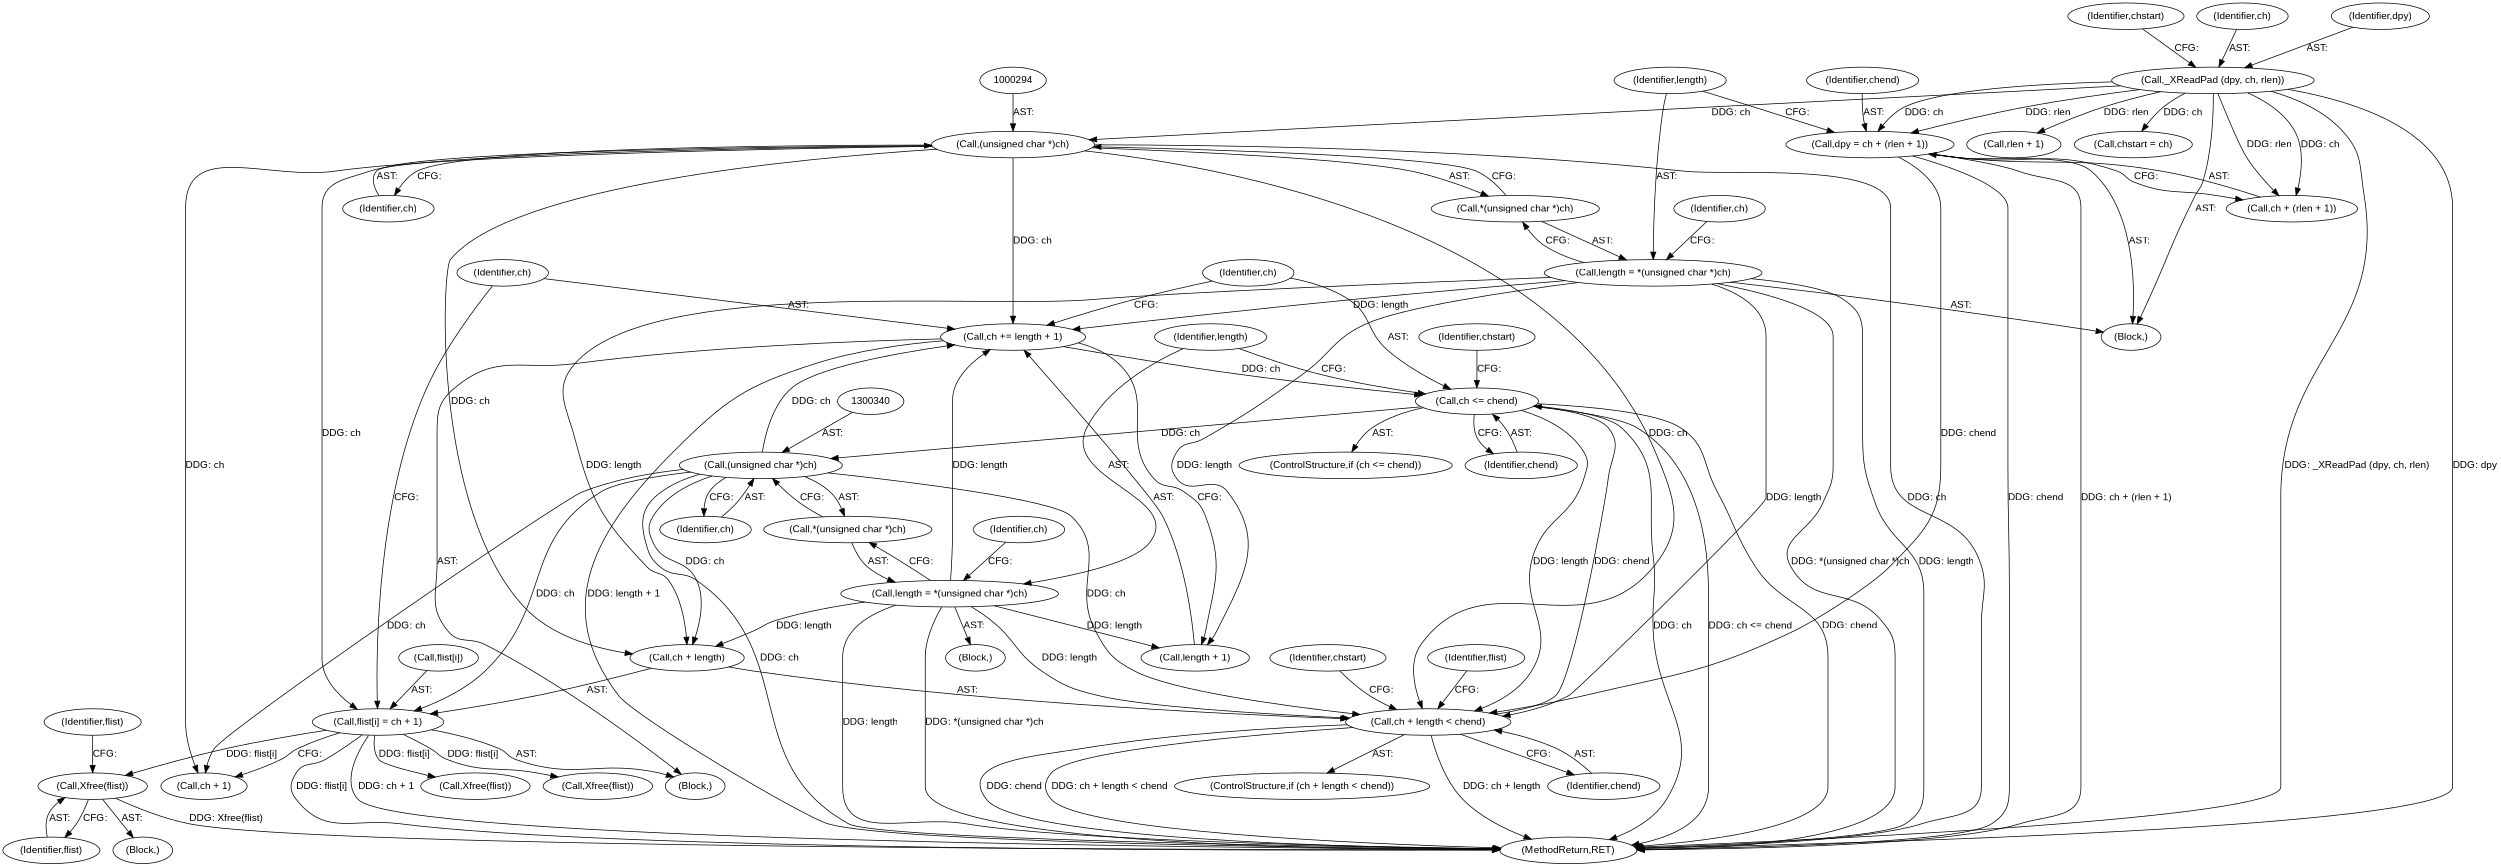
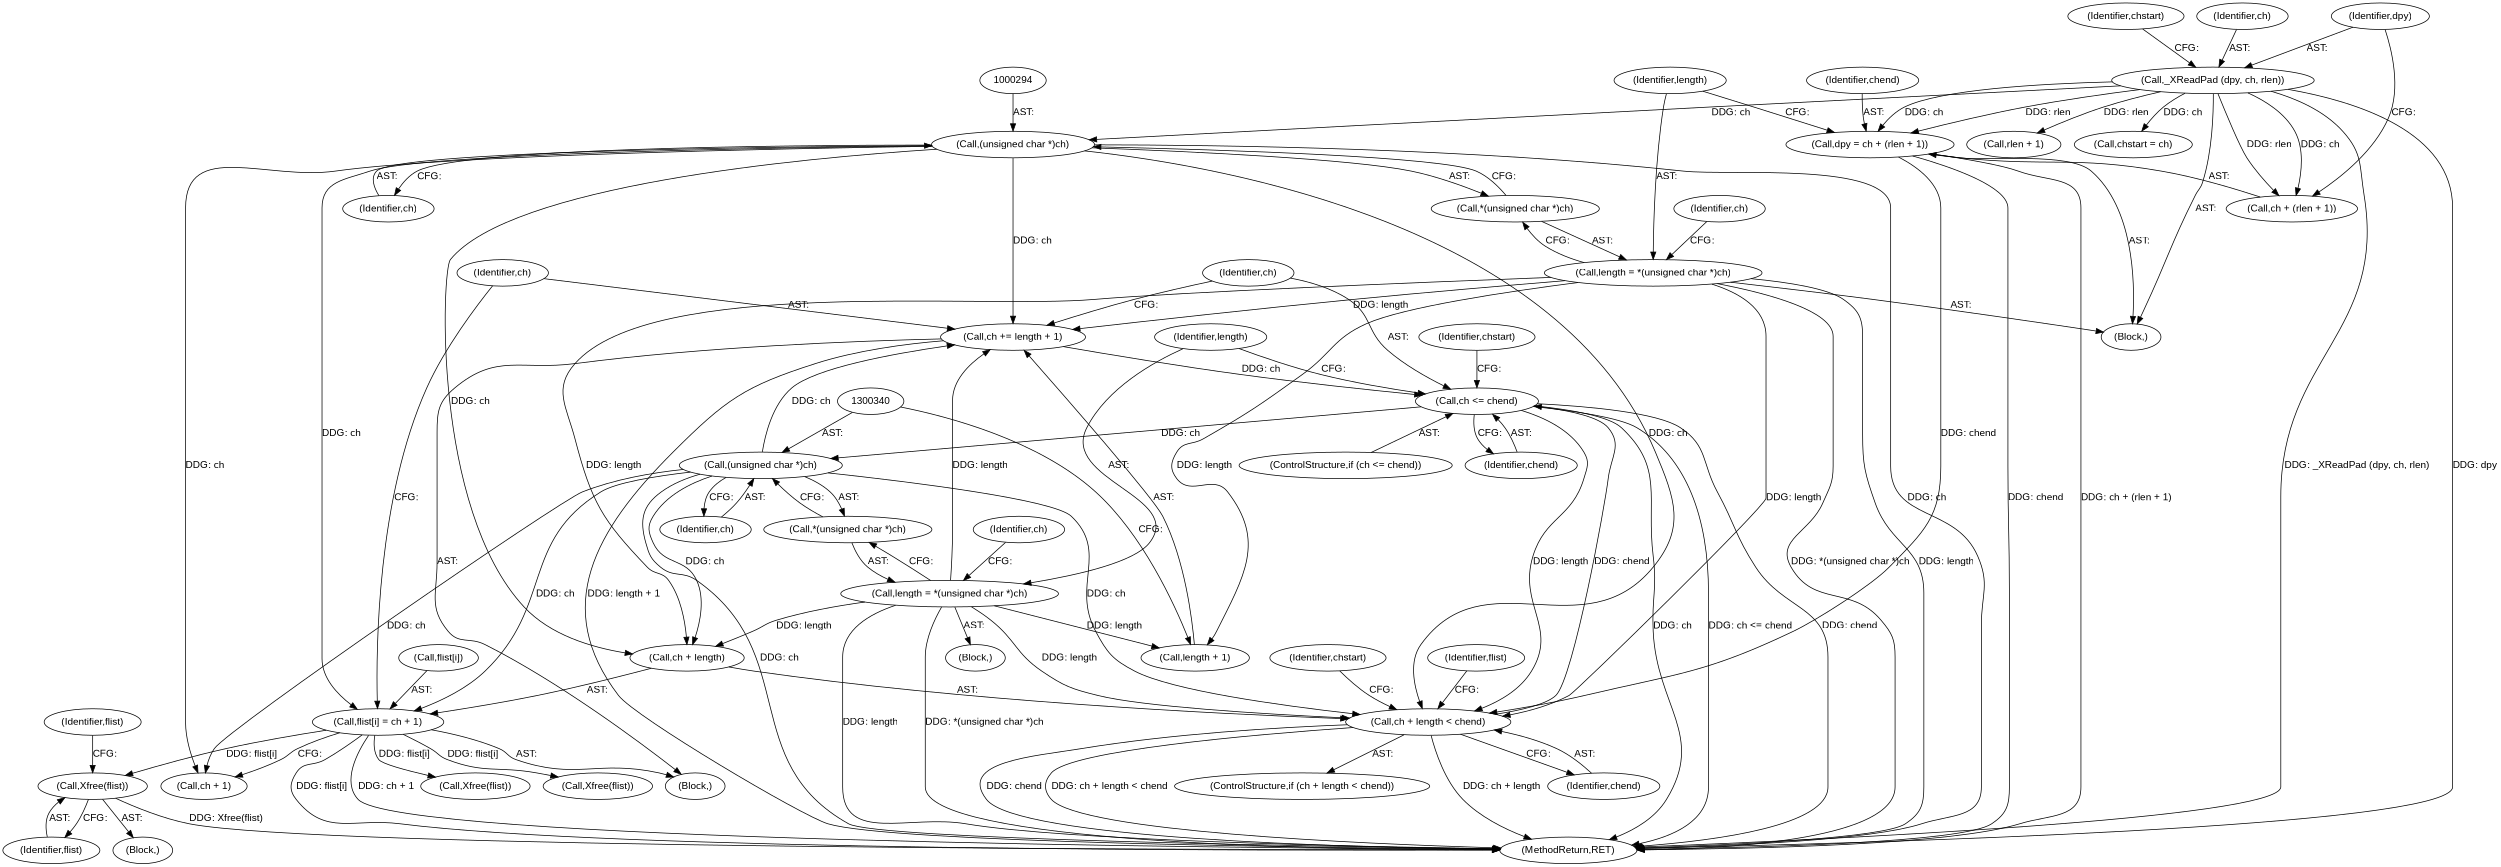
(2115, 171) -> (2383, 128)
(1386, 420) -> (1409, 435)
(1162, 484) -> (1079, 479)
